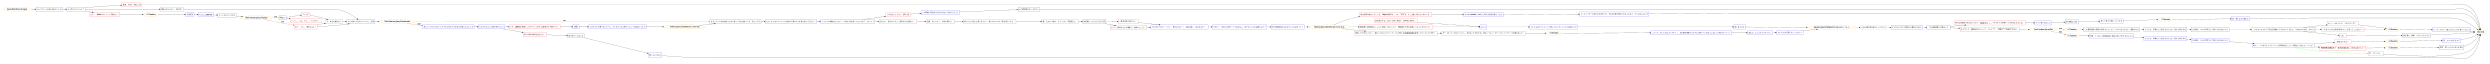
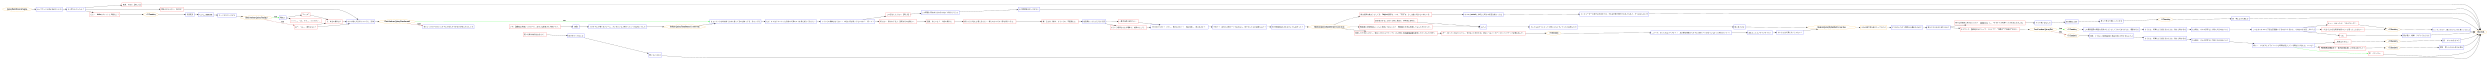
(492, 27) -> none
(1832, 27) -> (1832, 27)
(1939, 27) -> (1939, 27)
